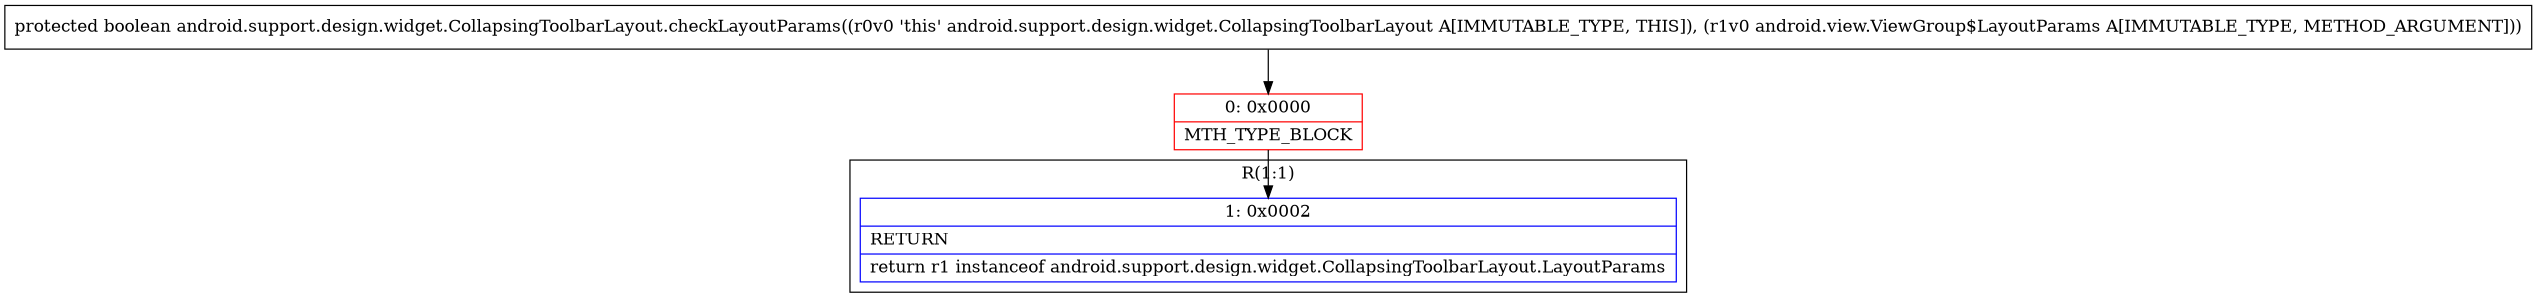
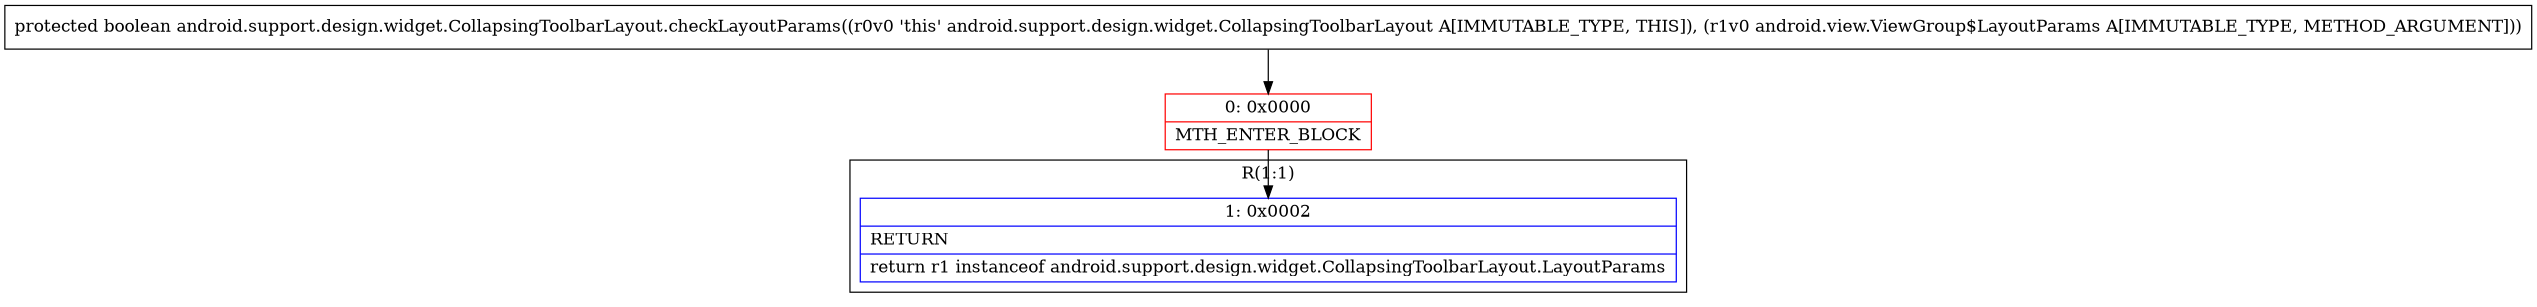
(1268, 135) -> (1268, 135)
